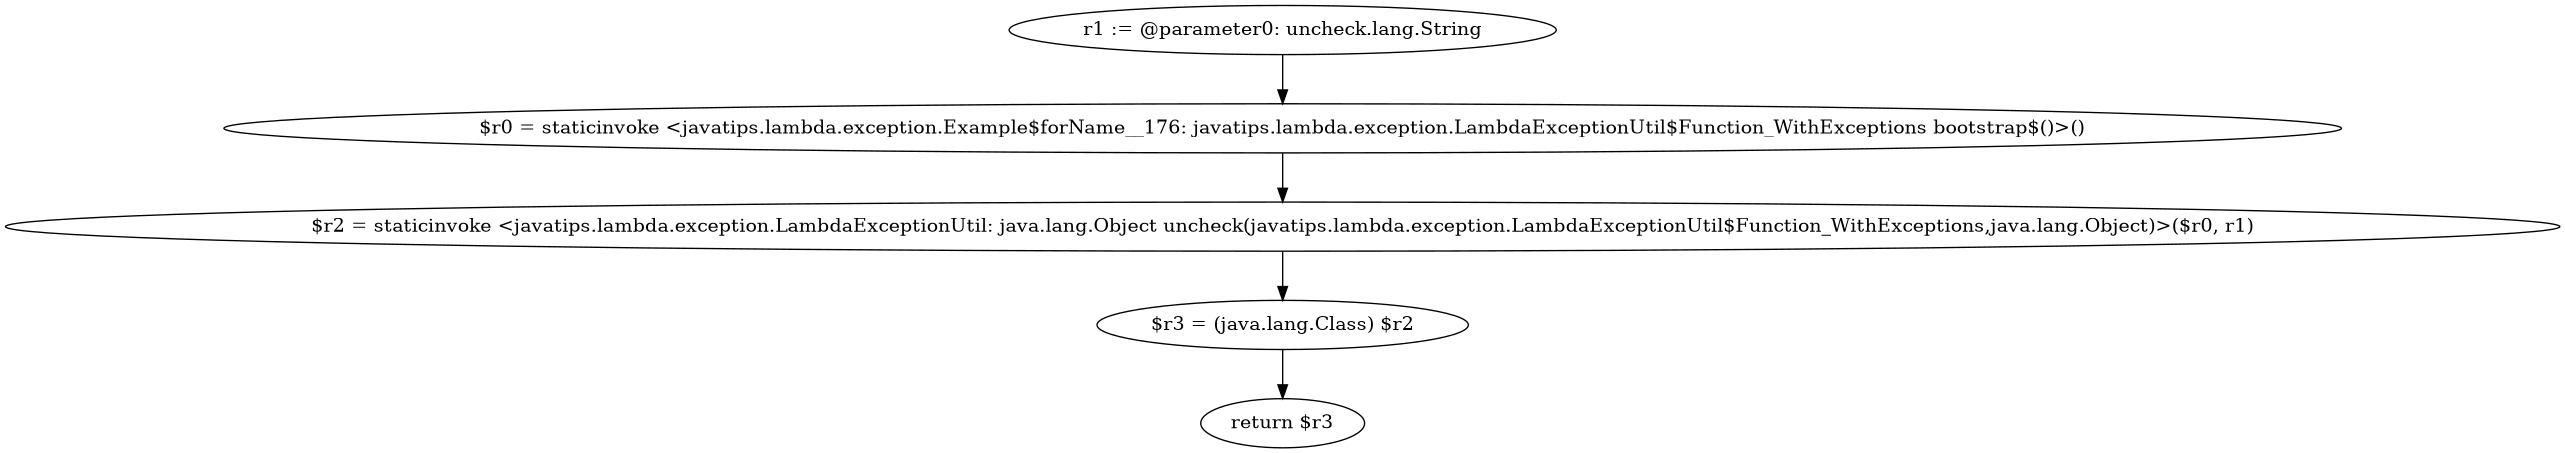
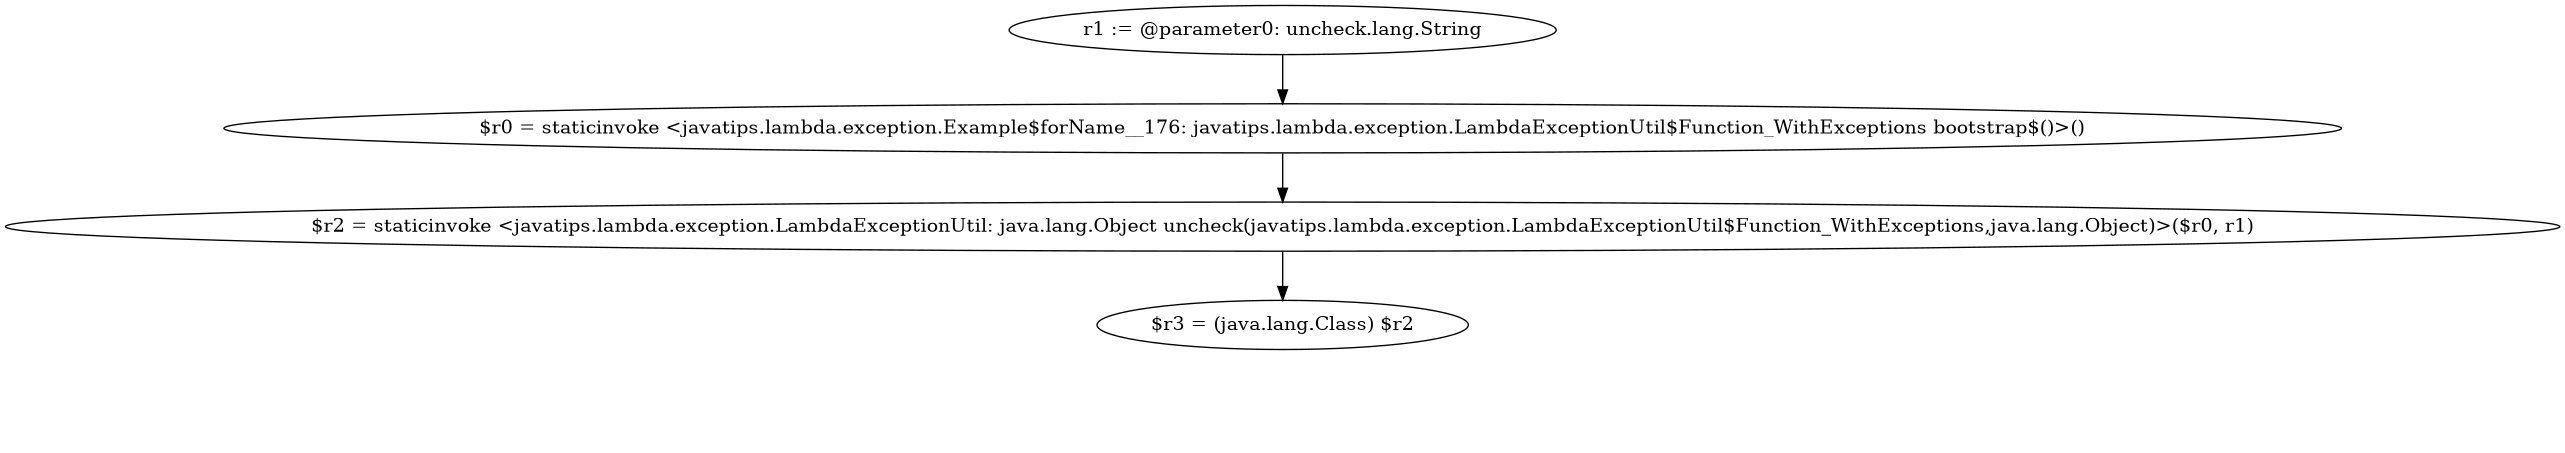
(1283, 423) -> none
